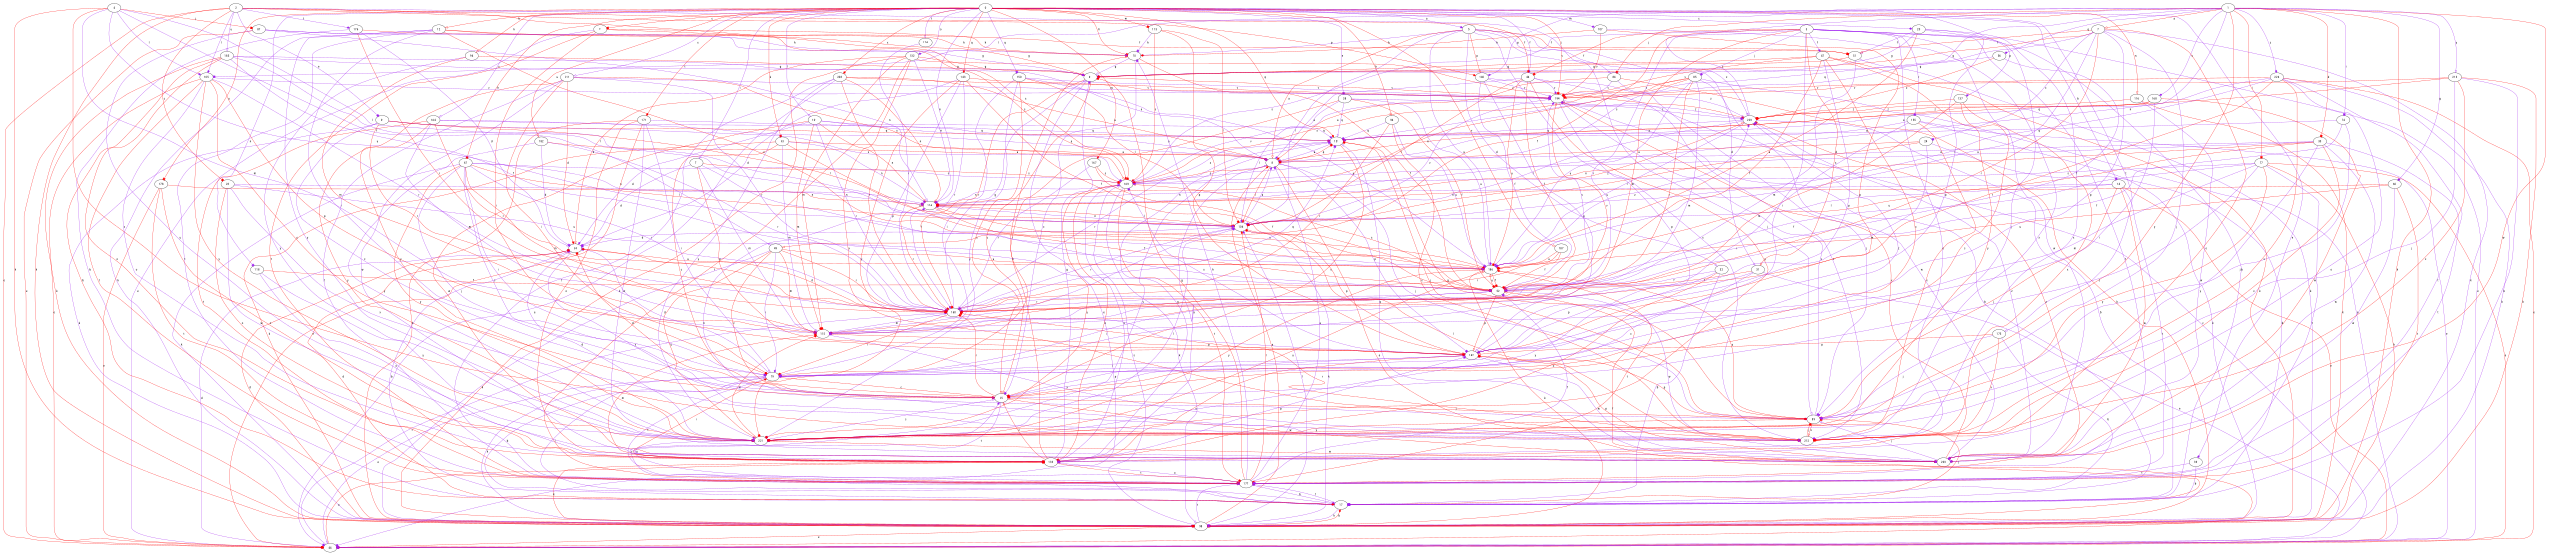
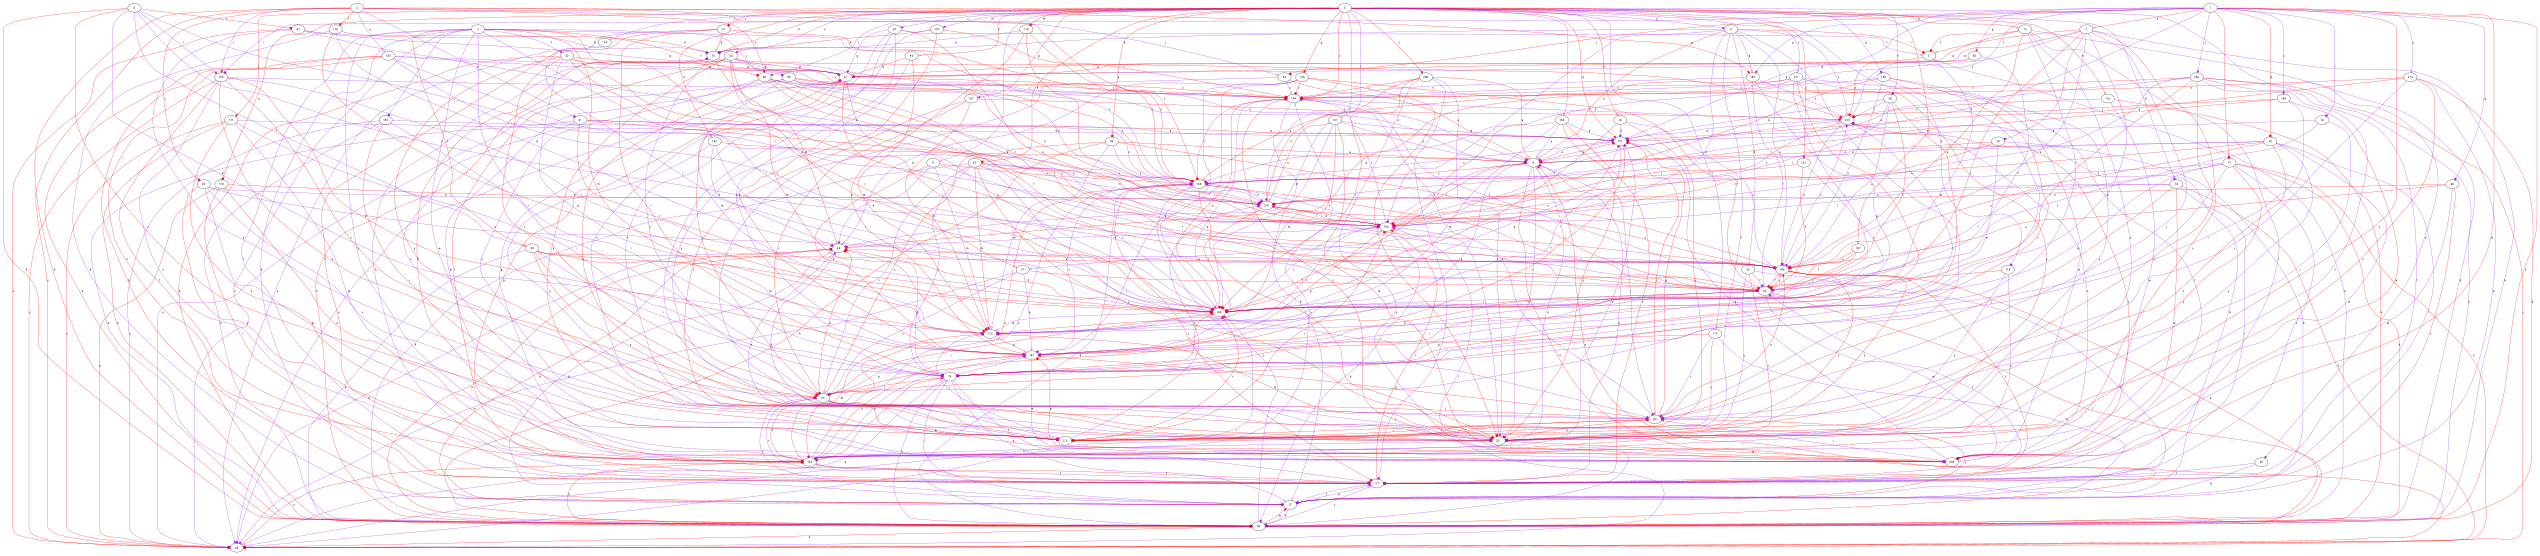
(295, 18) -> (347, 18)
none -> (1304, 203)
(1613, 274) -> (869, 190)
(2110, 517) -> none
